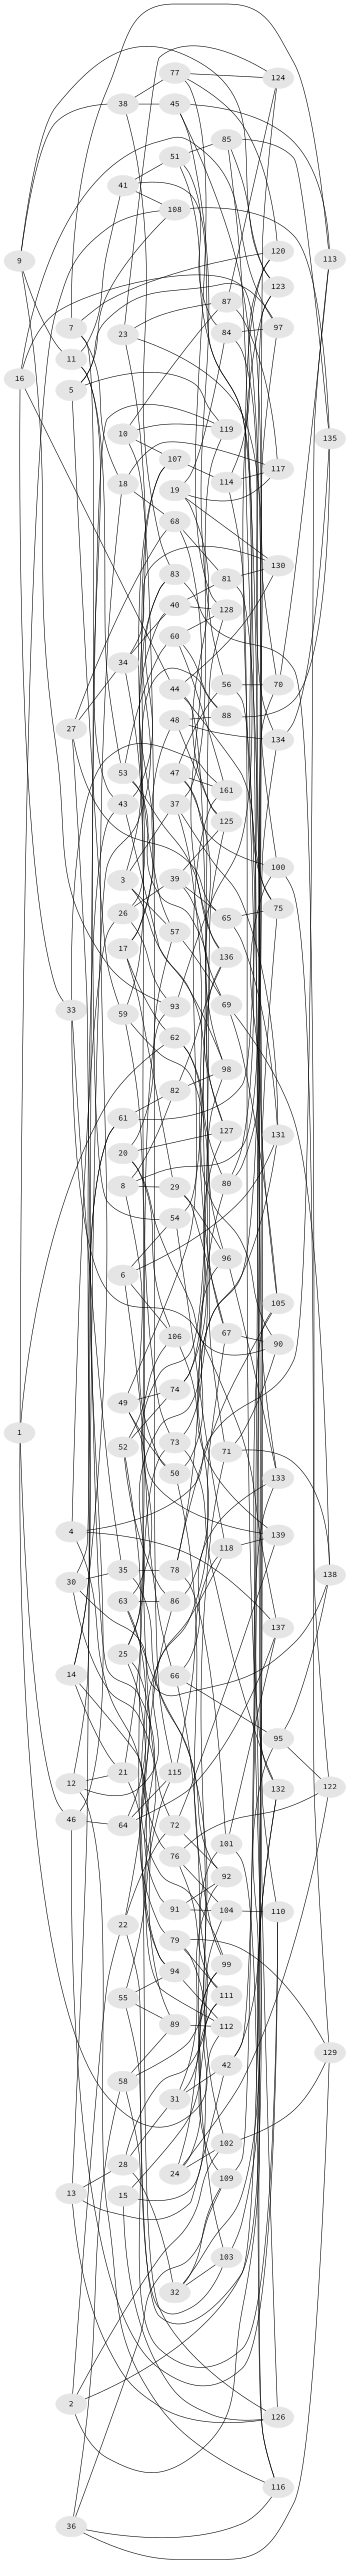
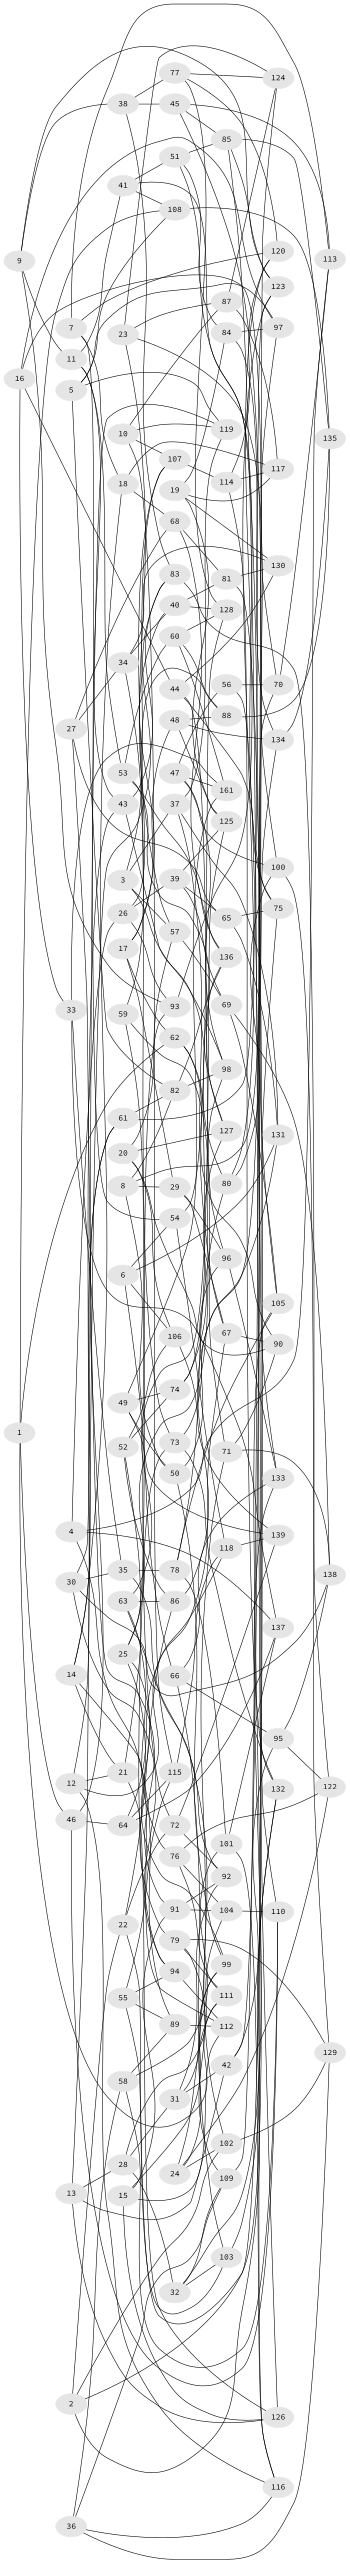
(206, 380) -> (203, 123)
(89, 719) -> (89, 755)
none -> (150, 2060)
